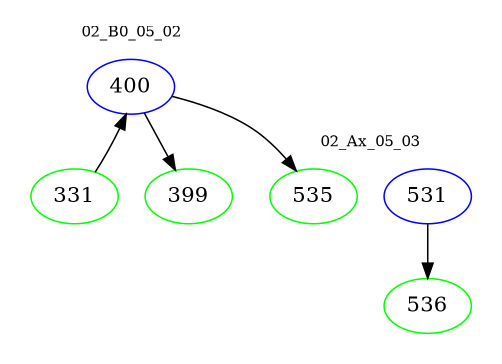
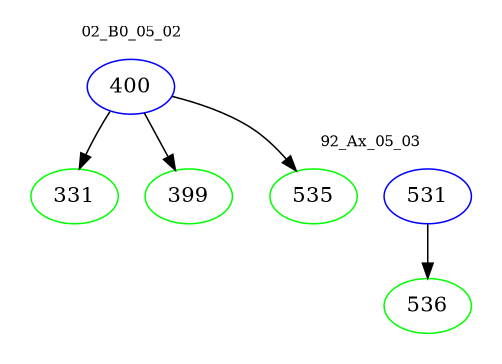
(371, 142) -> (371, 142)
(108, 151) -> (97, 133)
